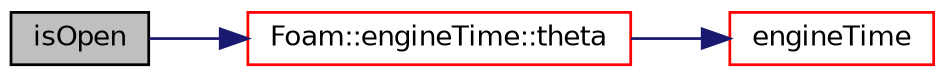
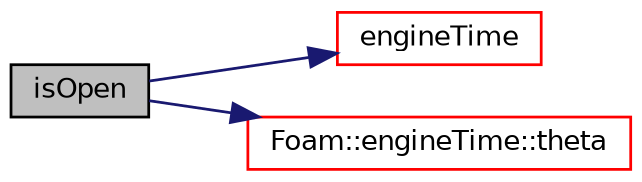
(666, 39) -> (229, 69)
